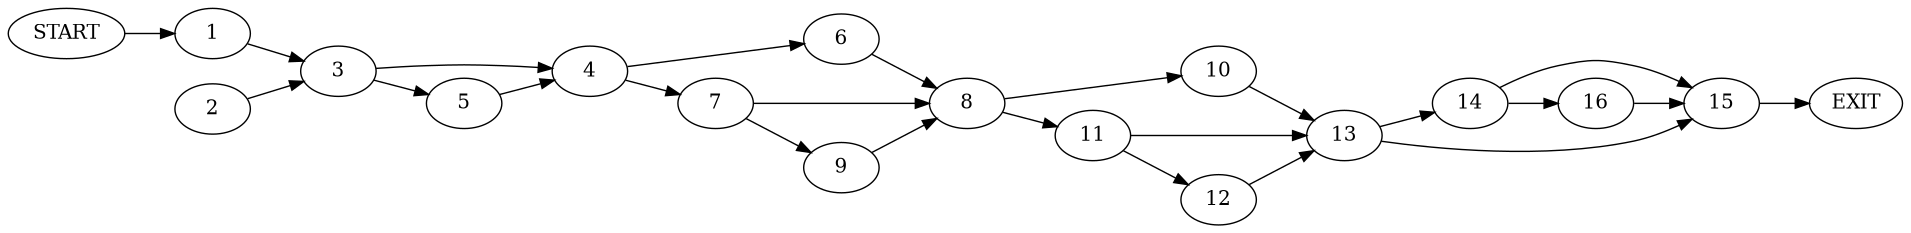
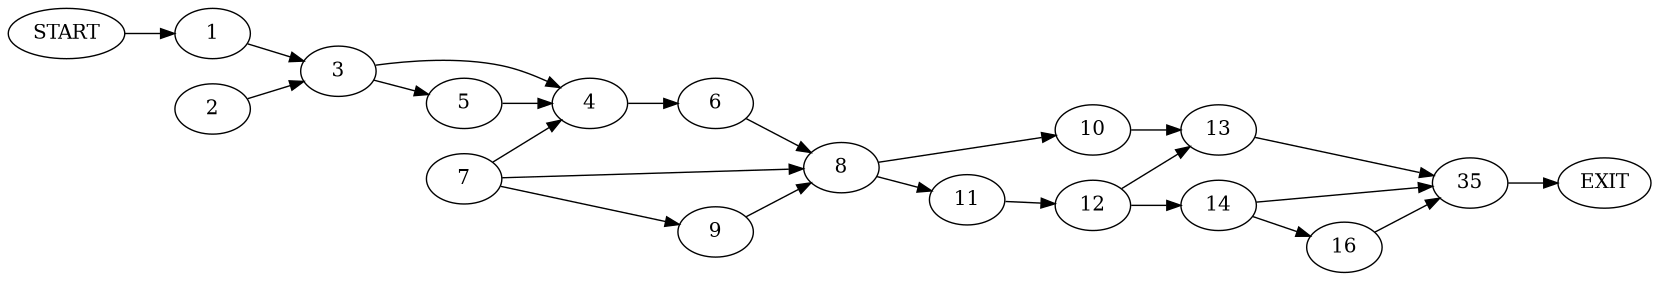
(646, 86) -> (521, 145)
(1722, 103) -> (1470, 183)
(1401, 121) -> (1149, 205)
(1212, 136) -> none
